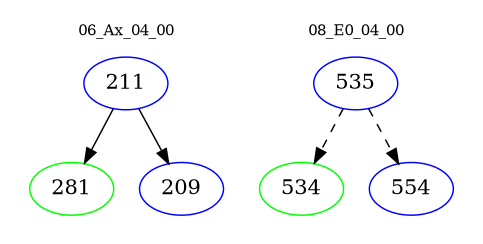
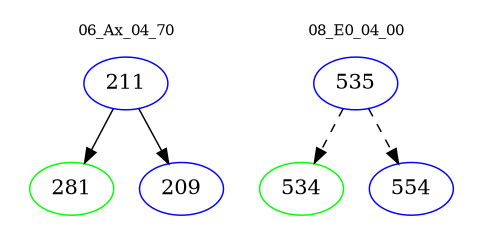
(127, 31) -> (127, 31)
